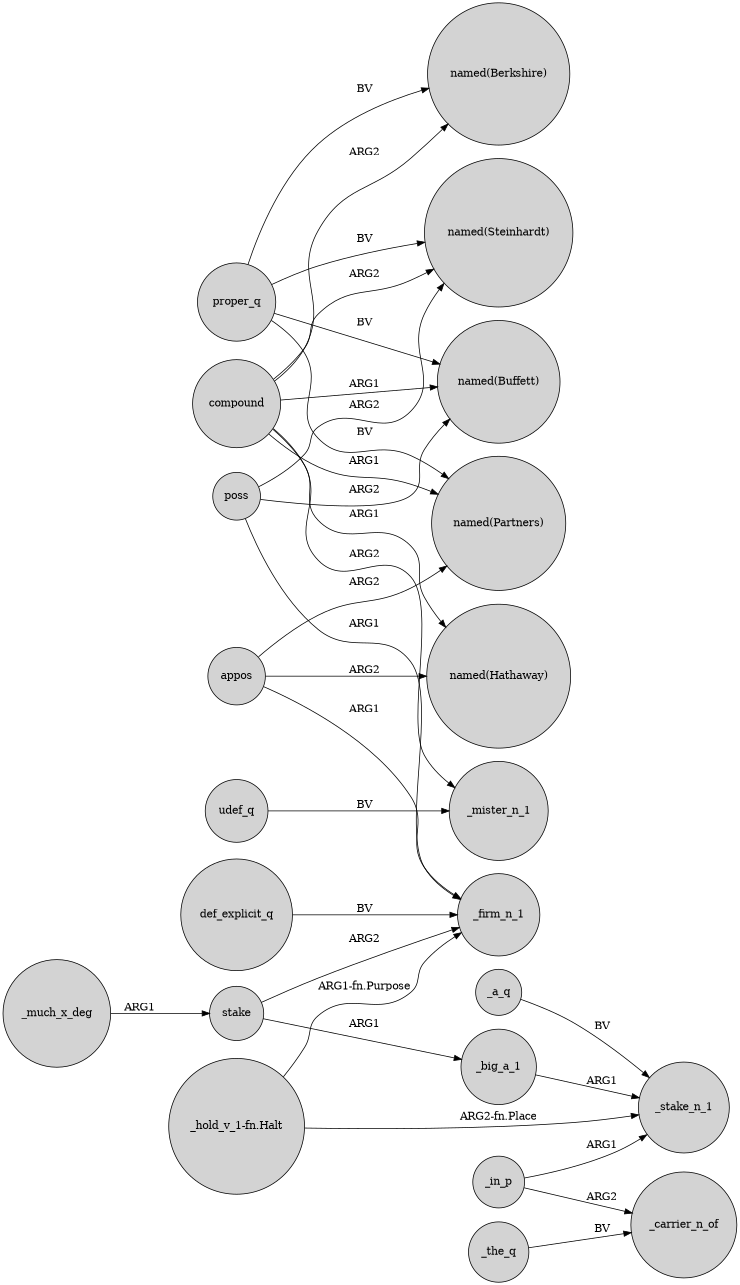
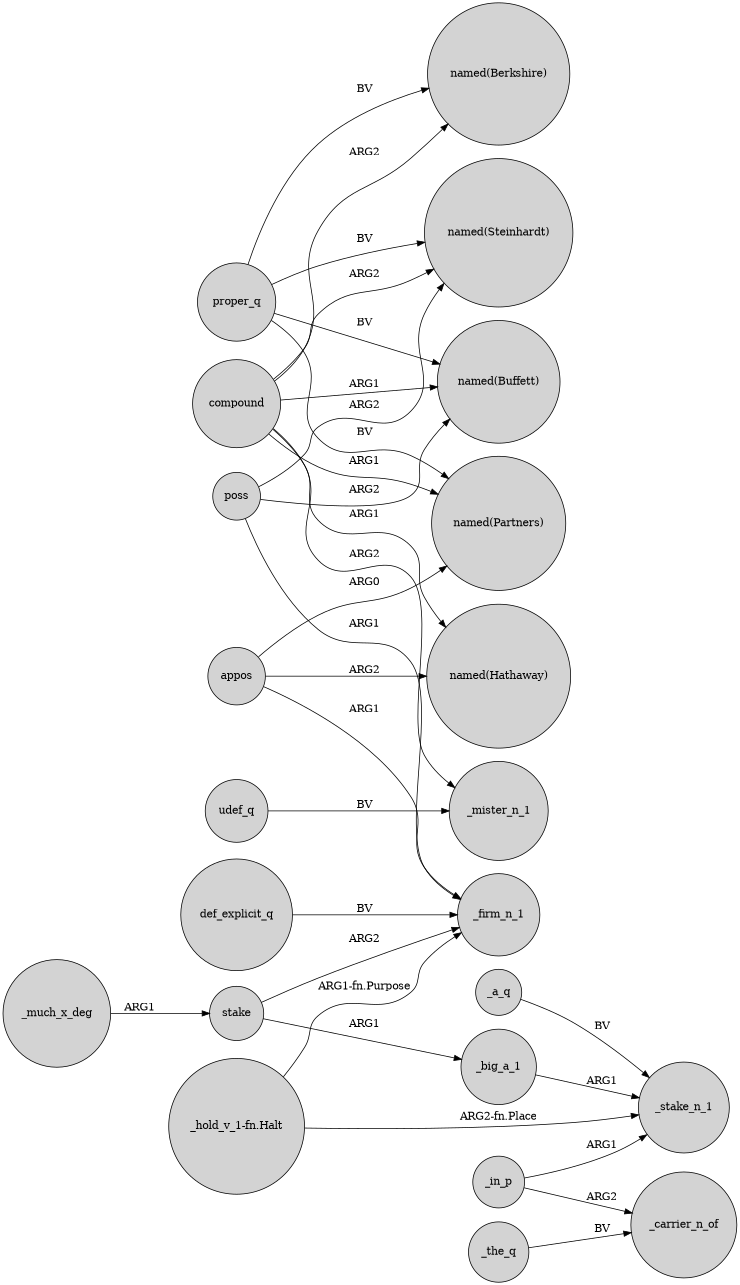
(364, 582) -> (364, 582)
